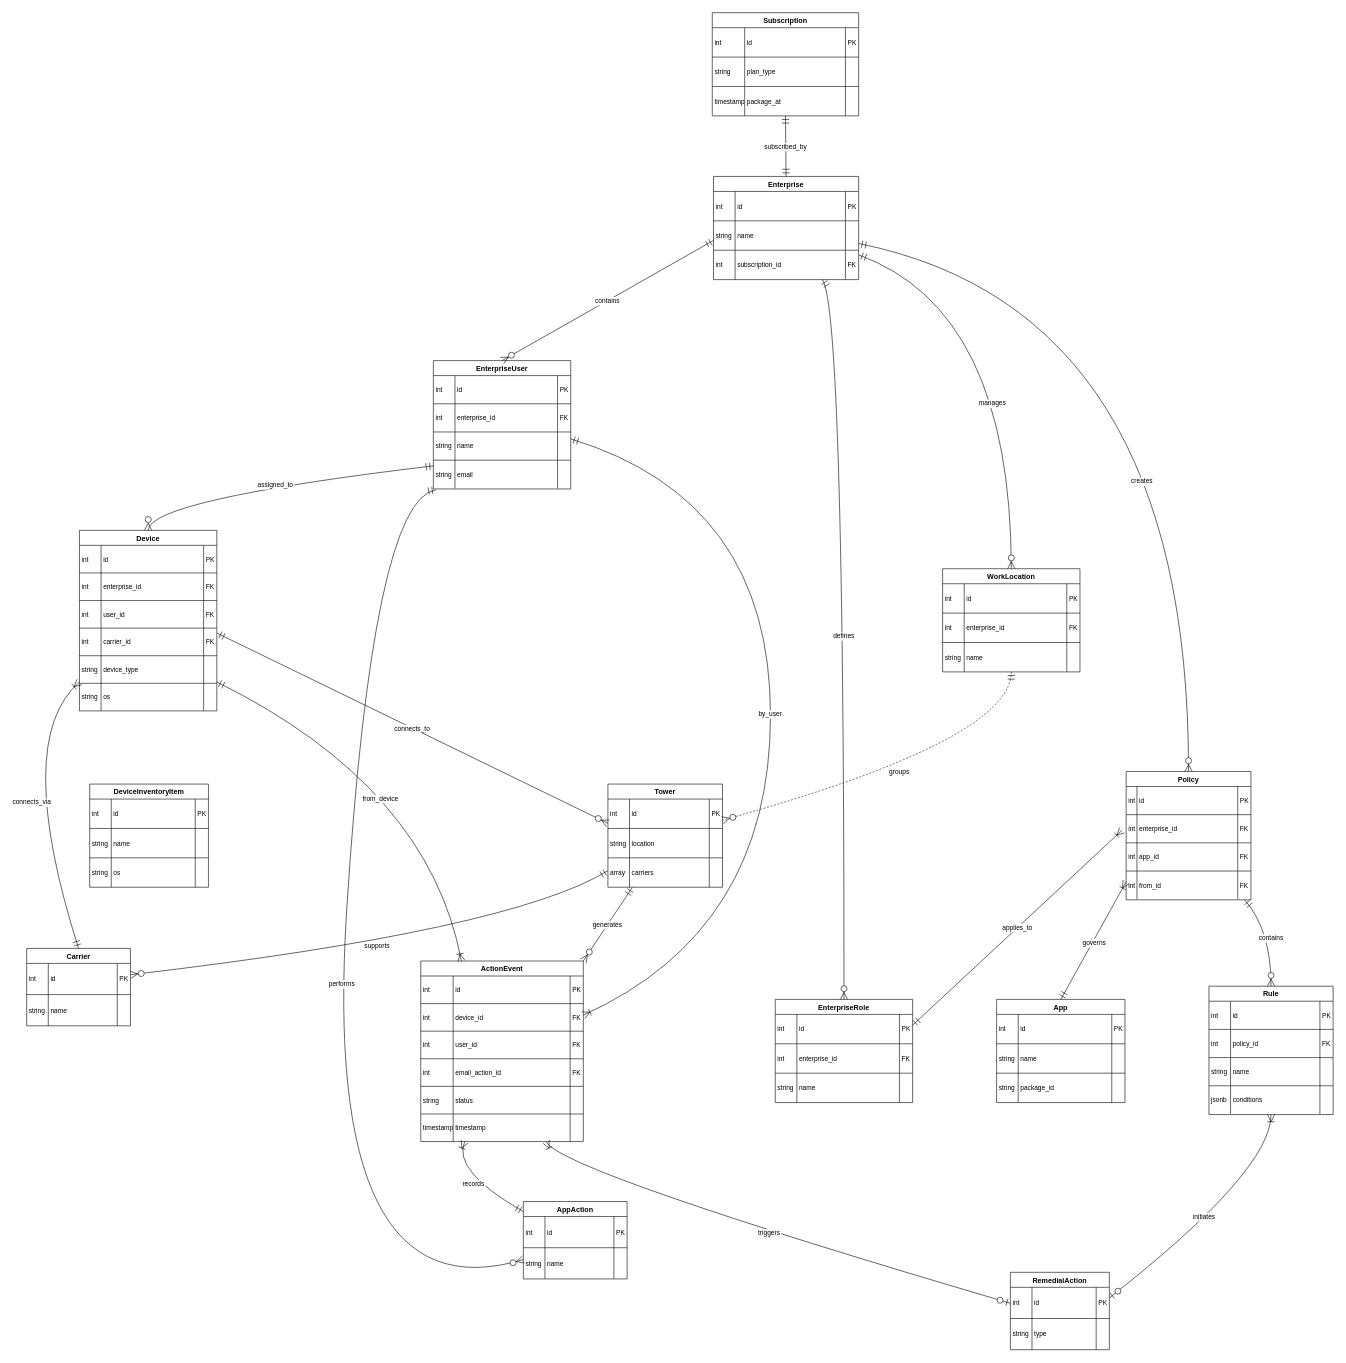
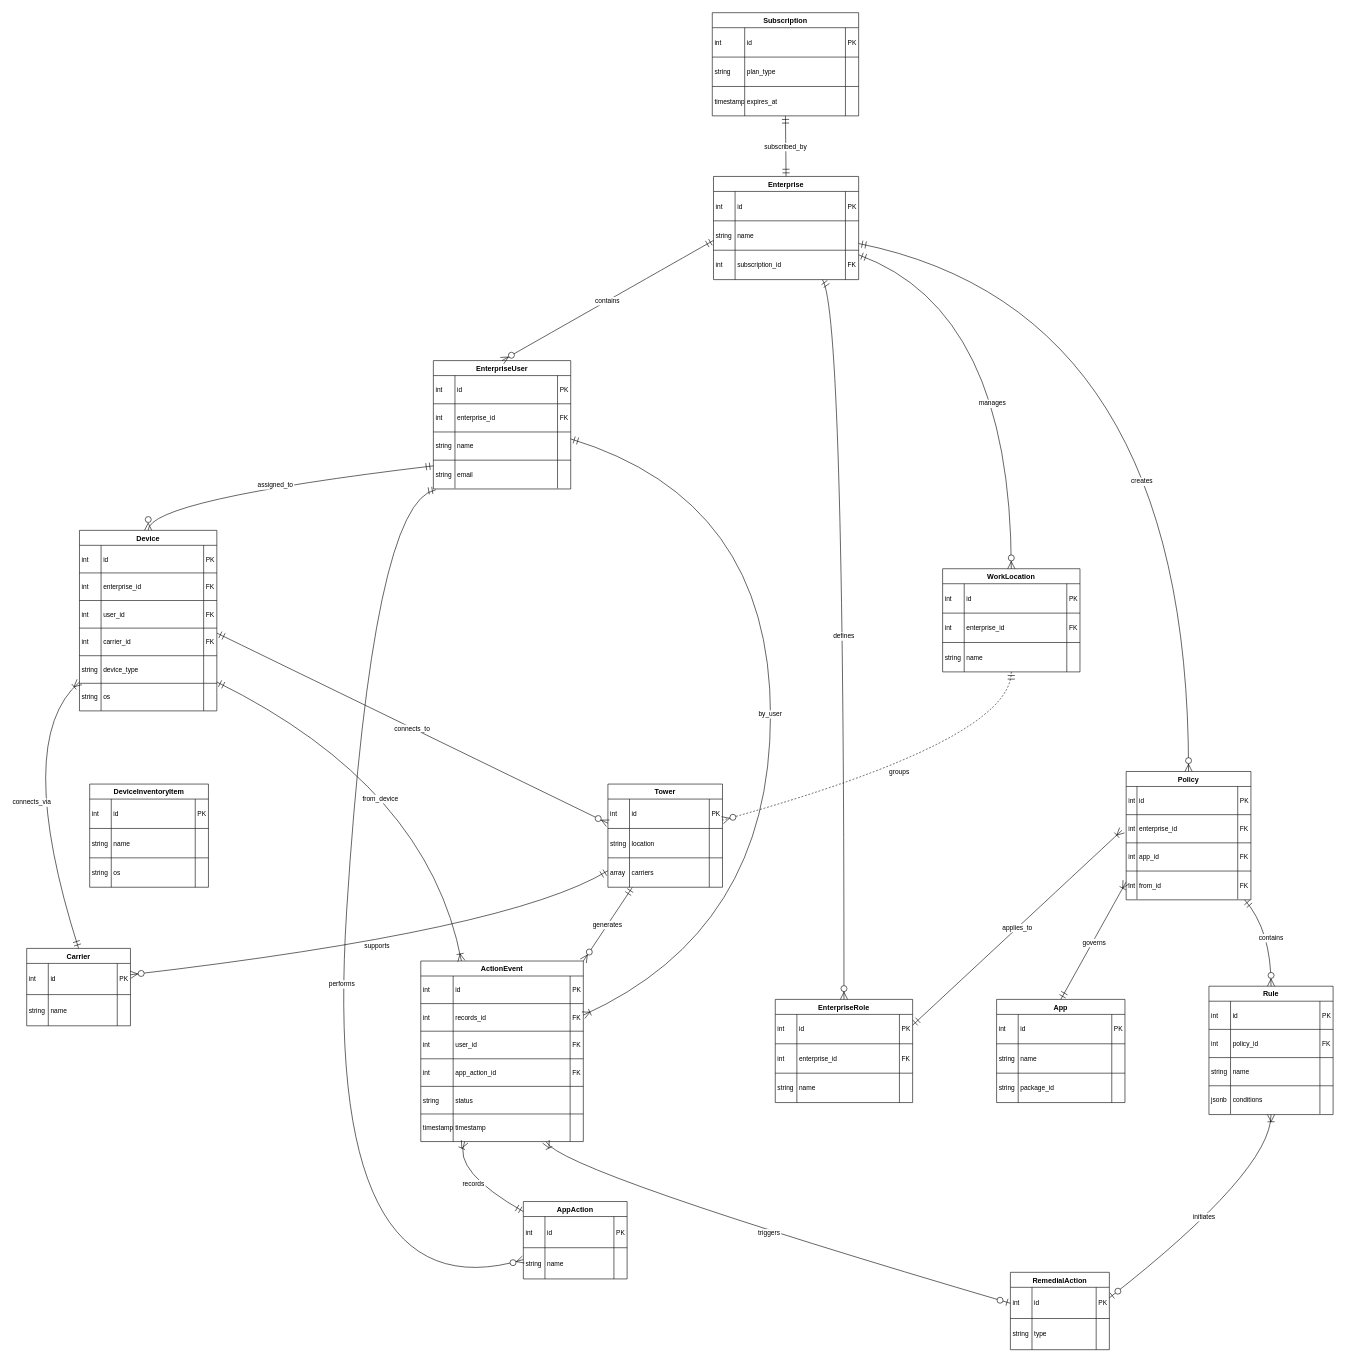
(765, 101) -> (765, 101)
(470, 1017) -> (473, 1017)
(480, 1073) -> (478, 1073)
